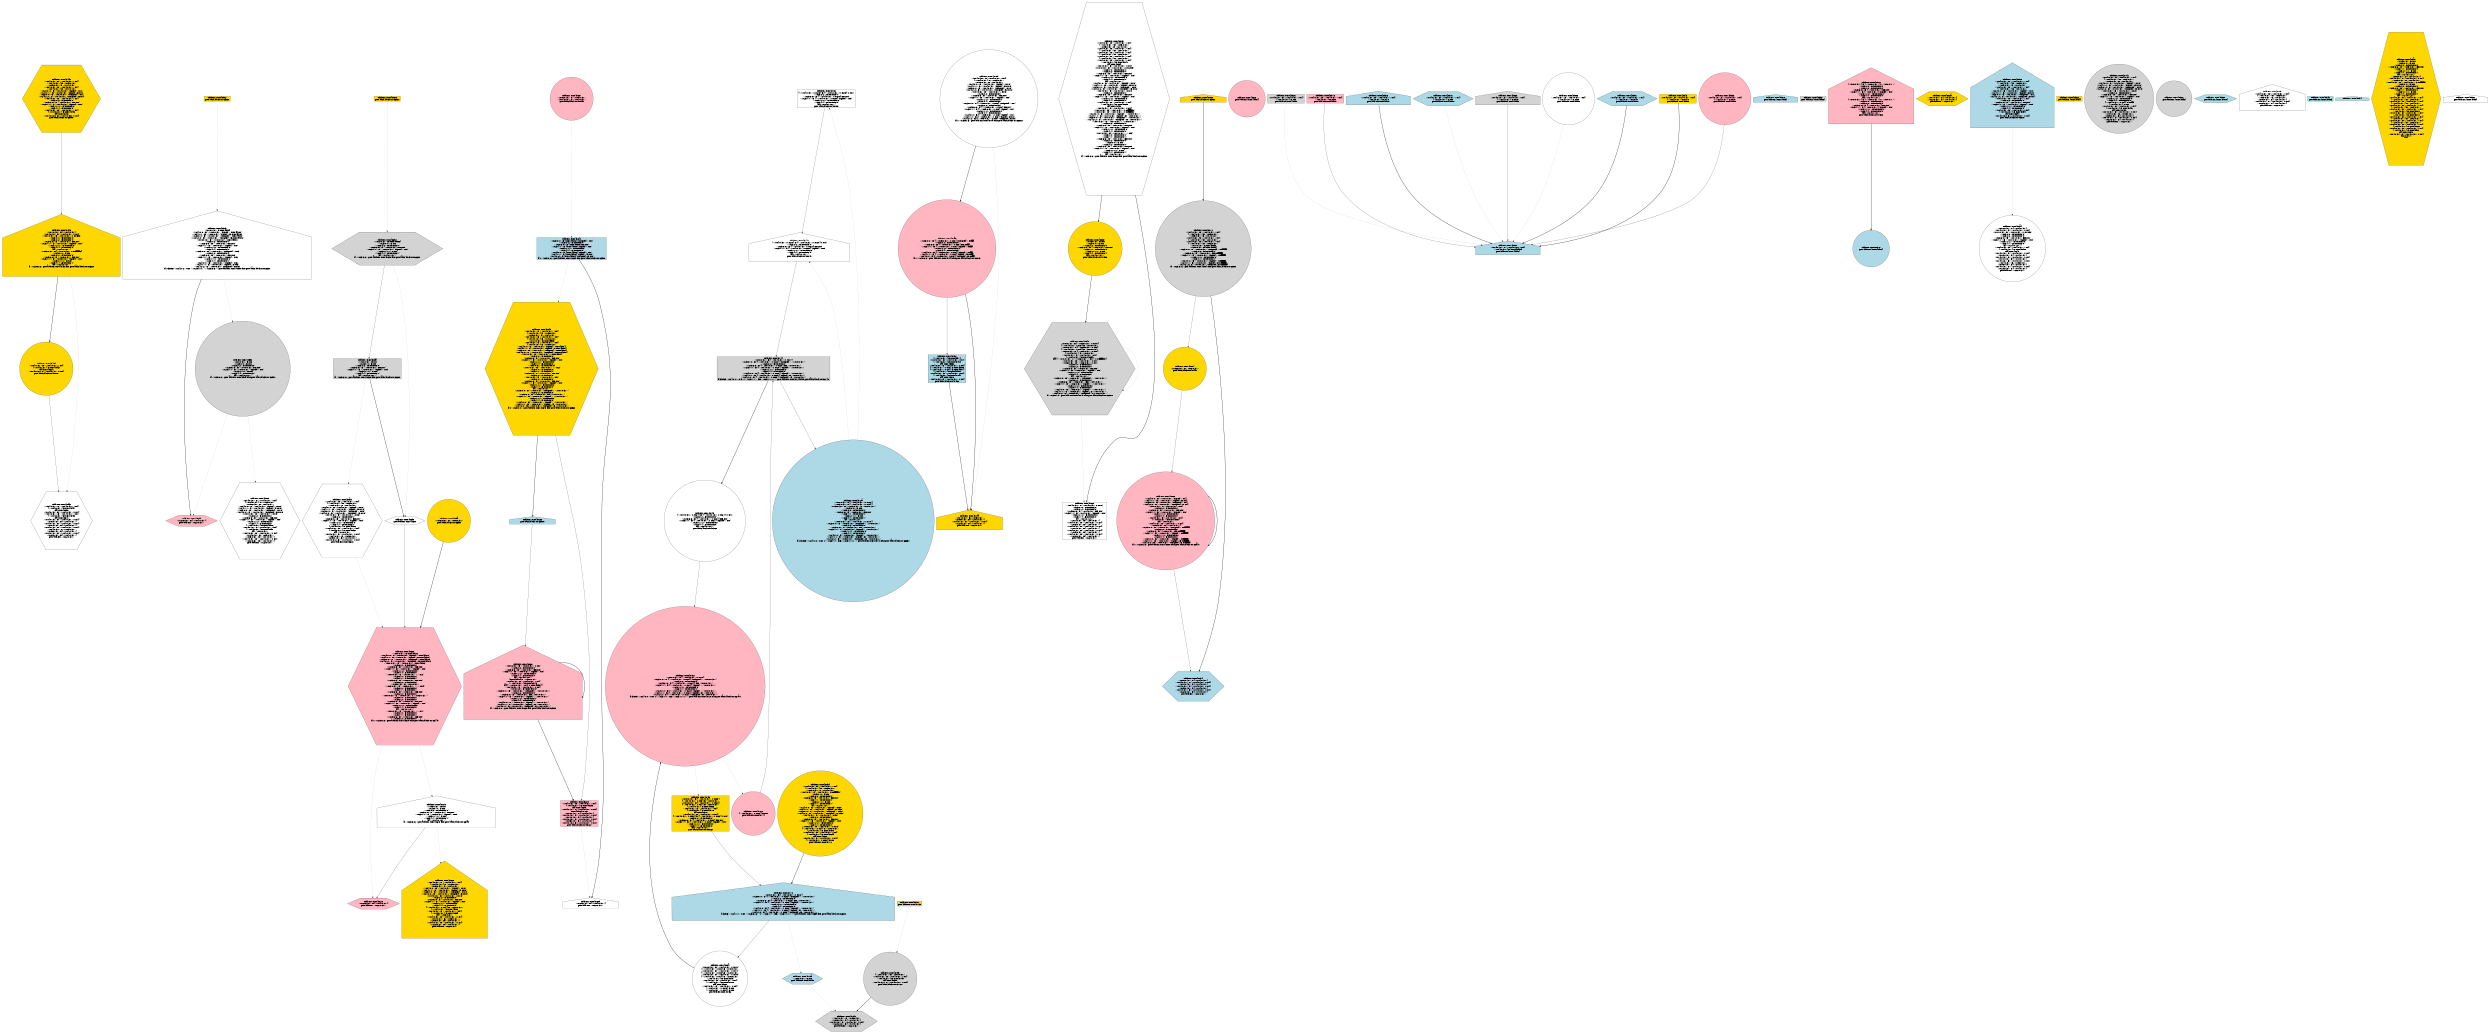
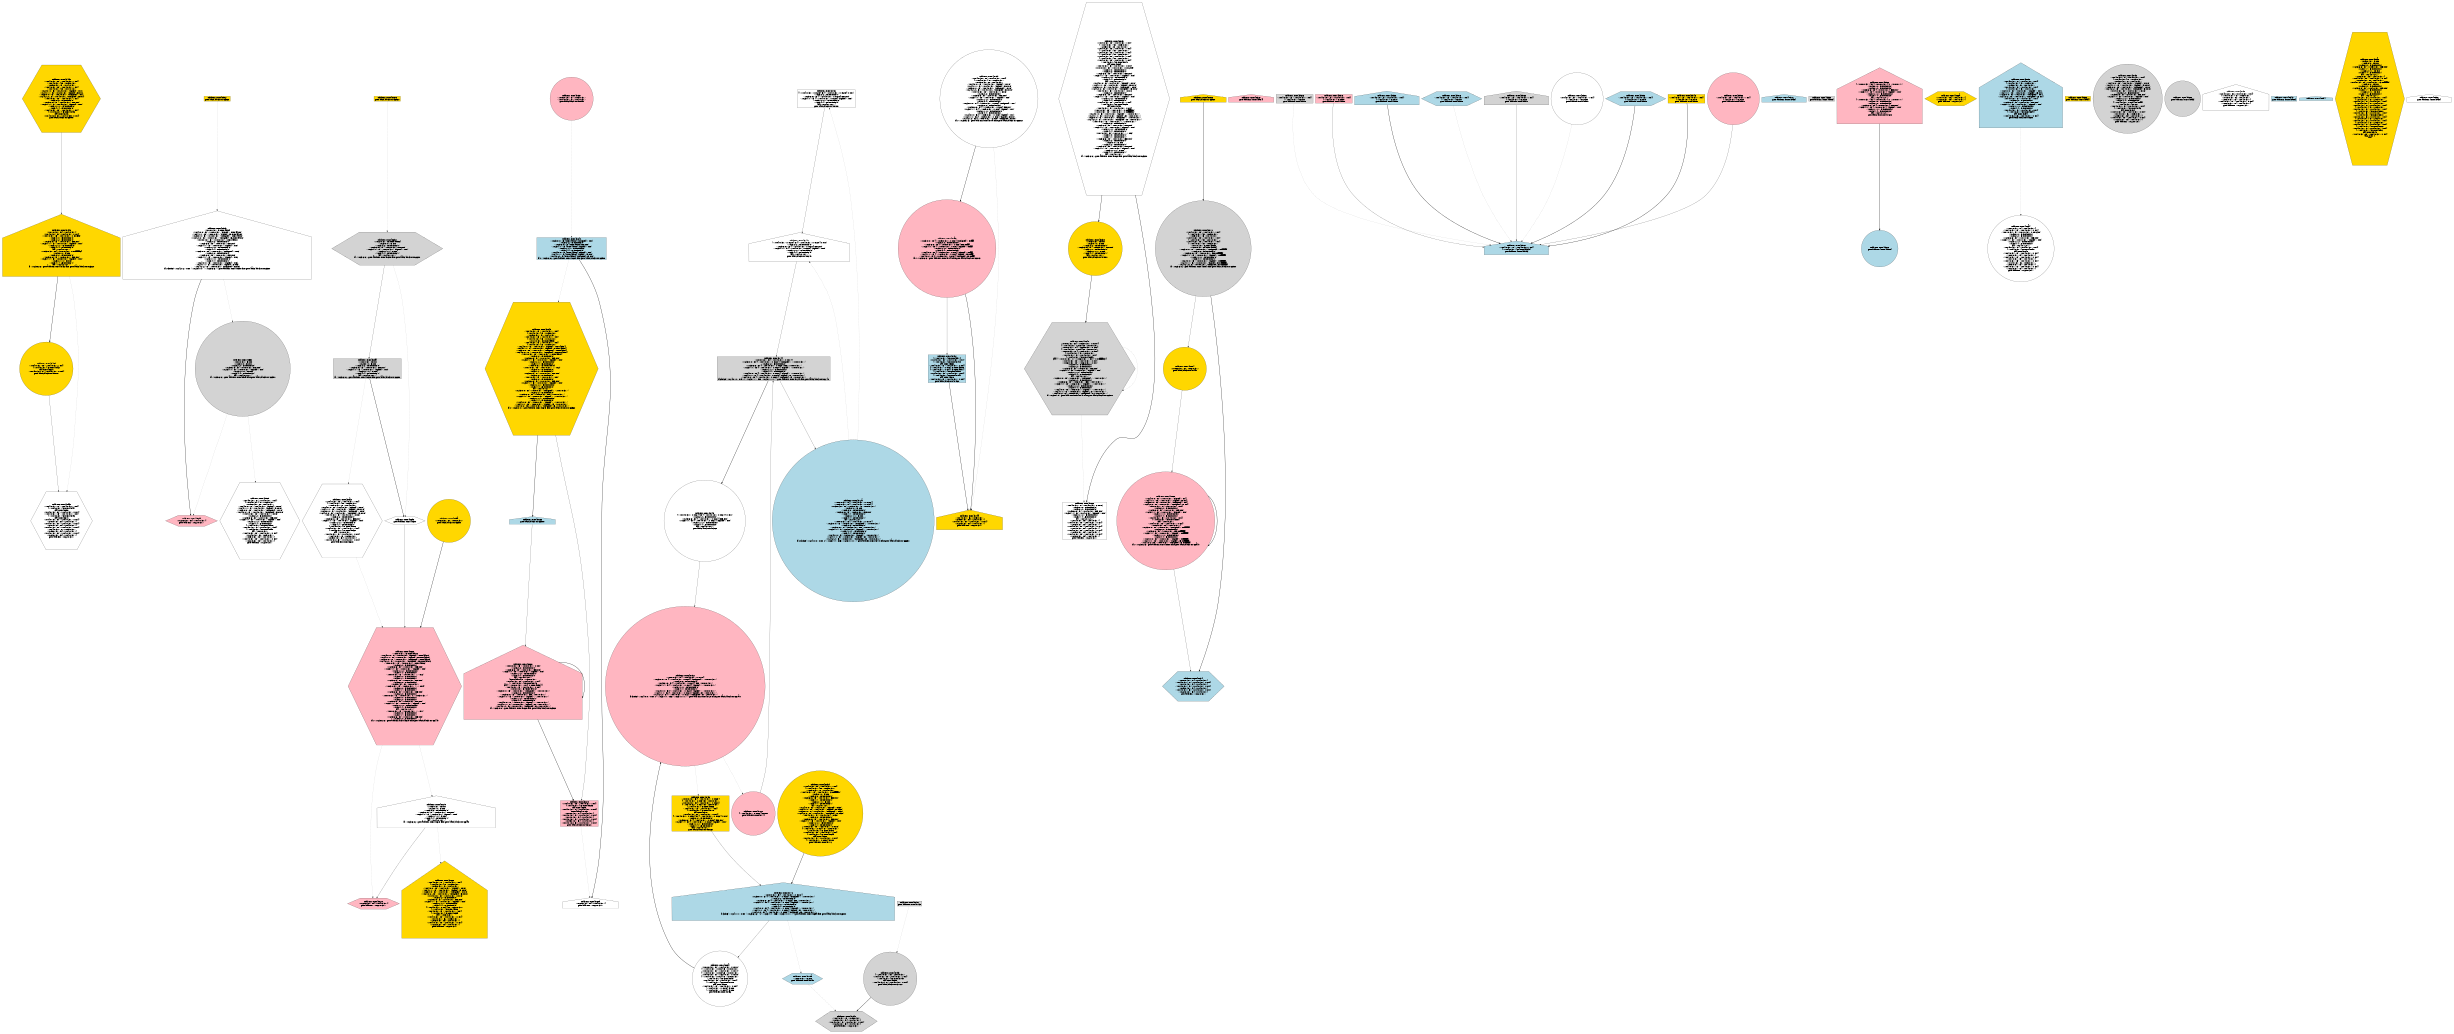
(1247, 99) -> (1251, 99)
(2216, 99) -> none
(1871, 249) -> (1880, 249)
(909, 904) -> (909, 904)
